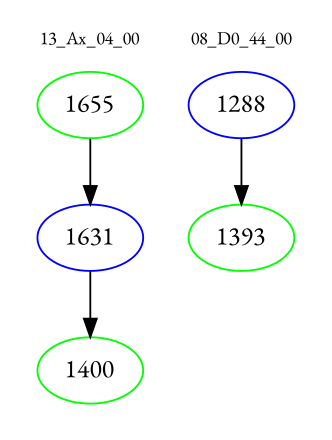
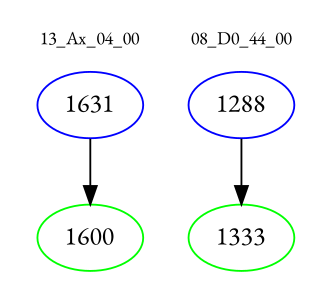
(90, 105) -> none
(241, 238) -> (241, 238)
(90, 370) -> (90, 238)
